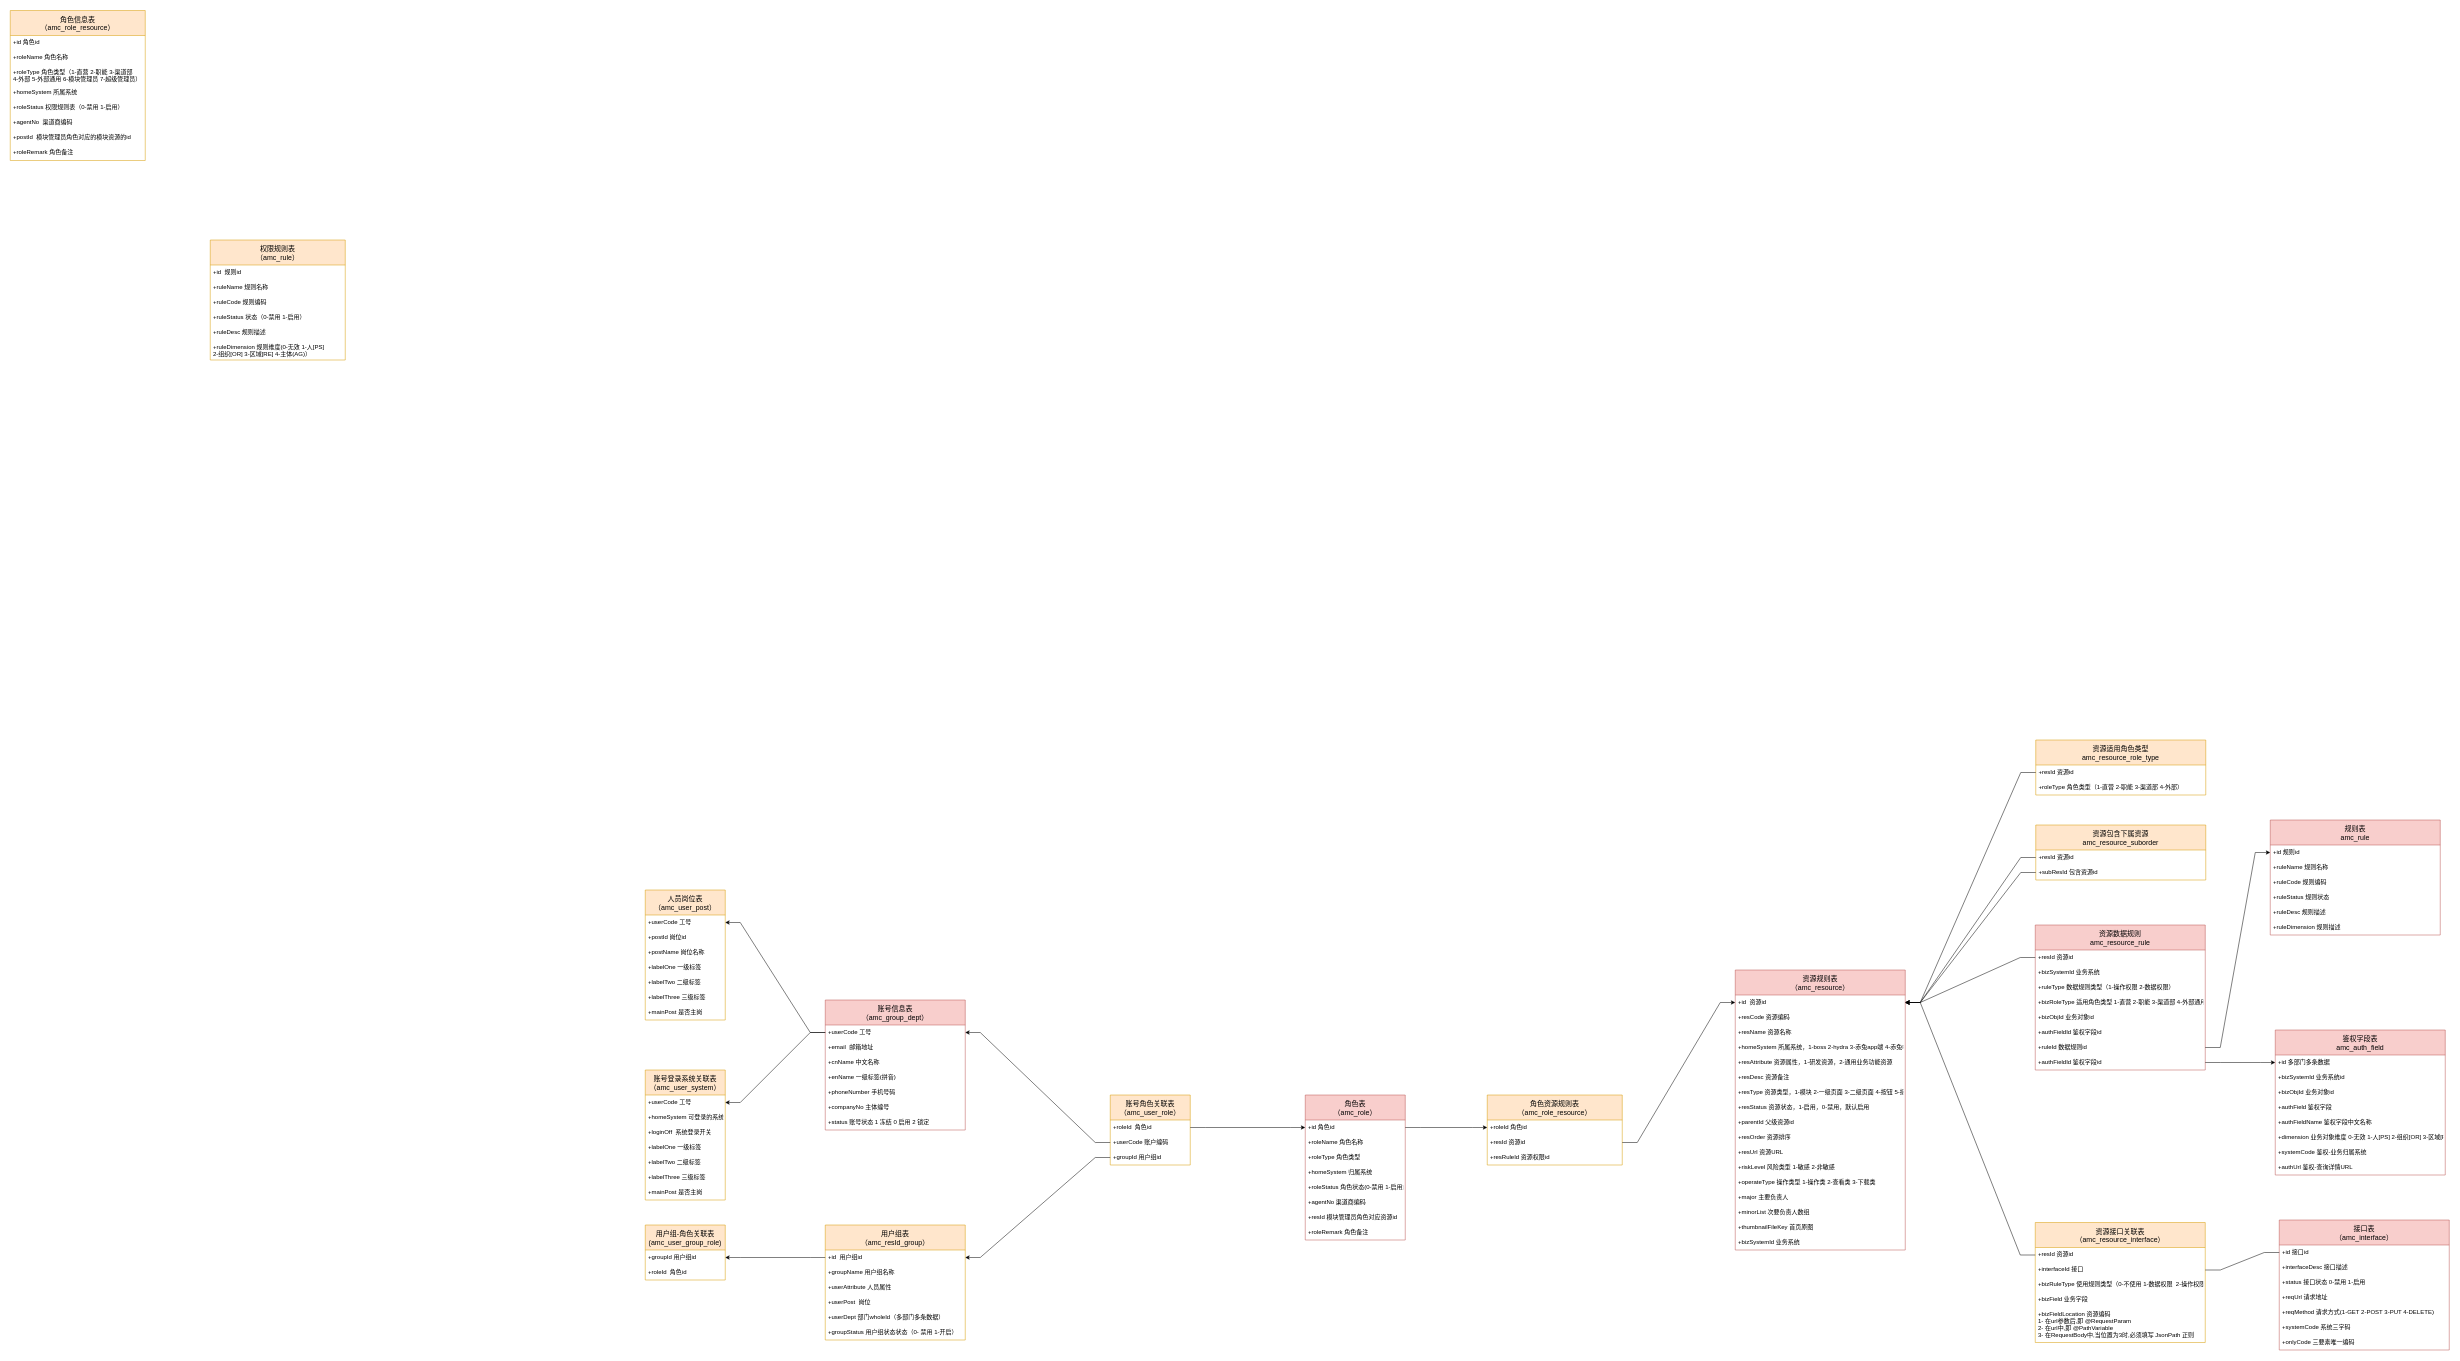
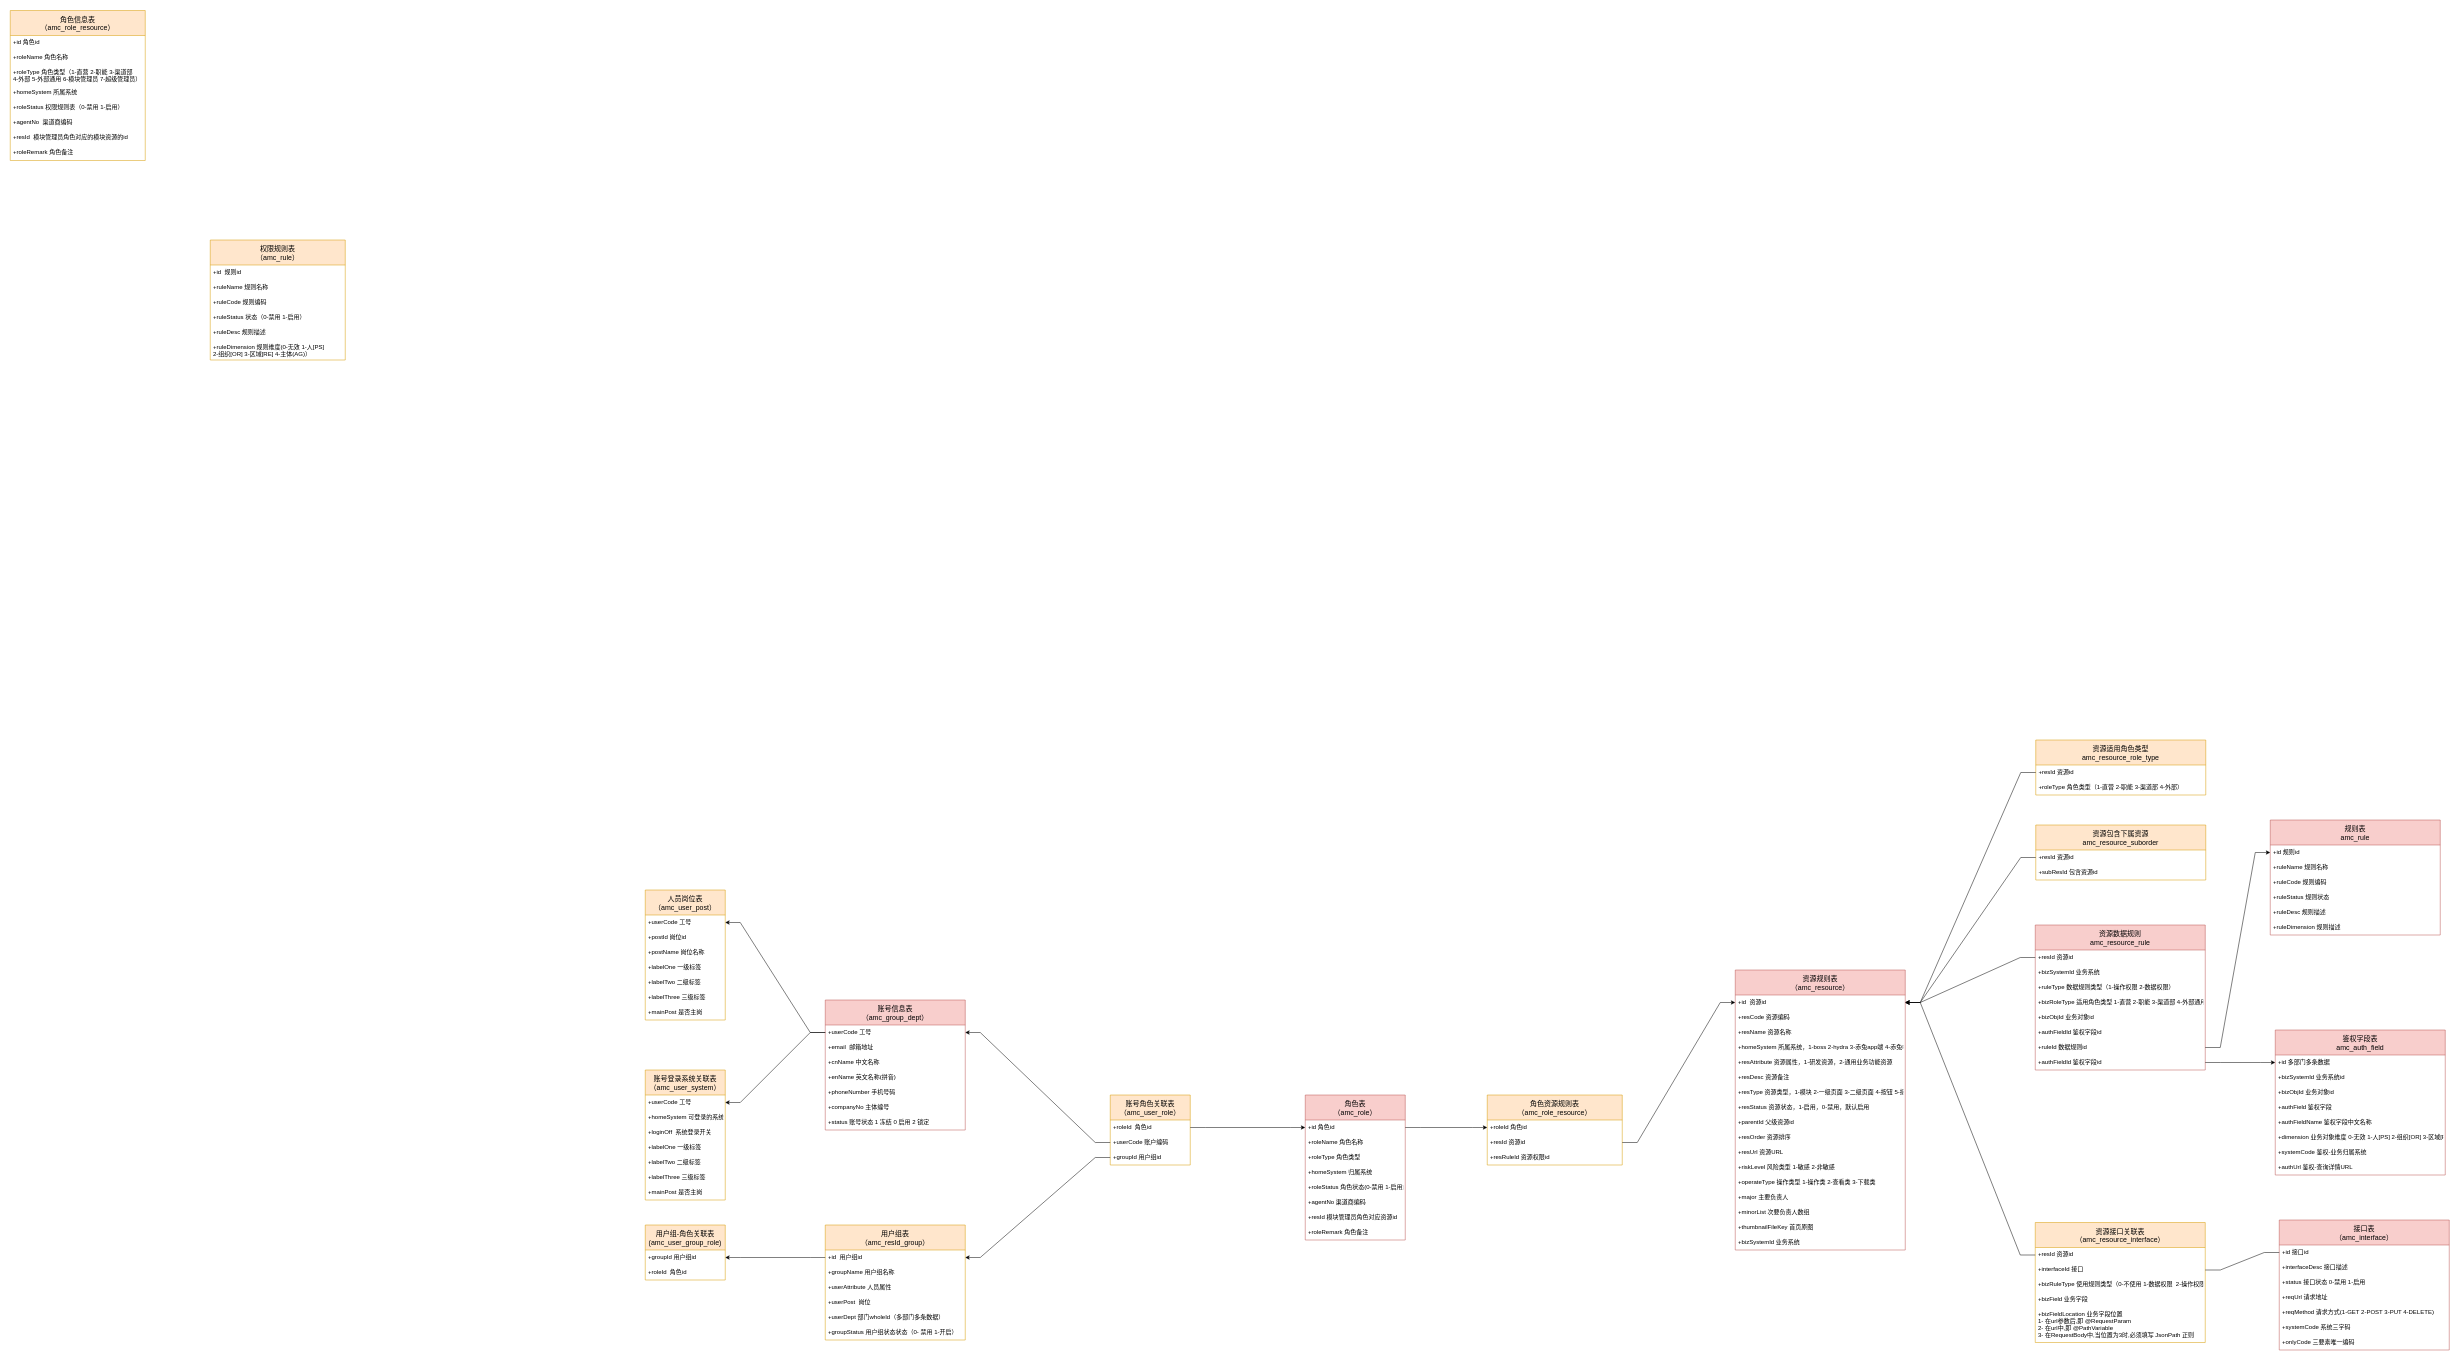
(76, 137) -> (74, 137)
(1981, 924) -> none
(862, 1077) -> (862, 1077)
(2077, 1314) -> (2083, 1314)
